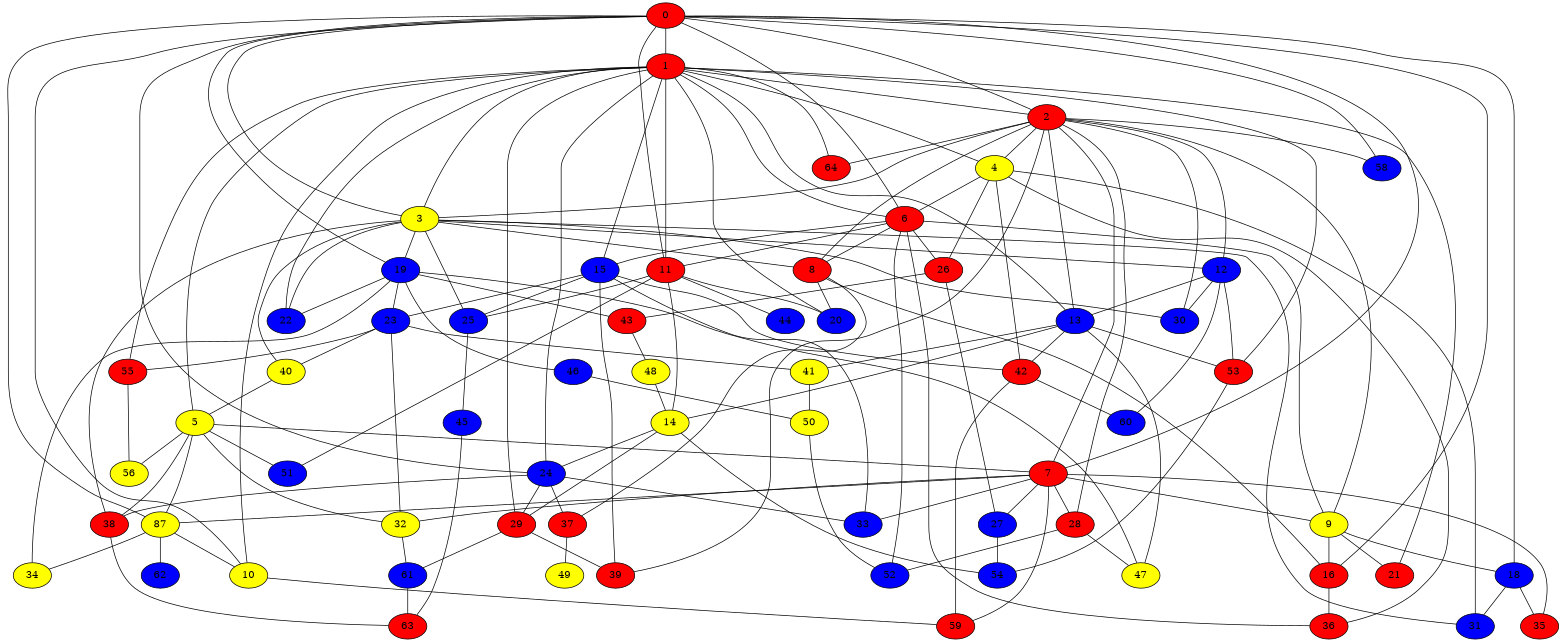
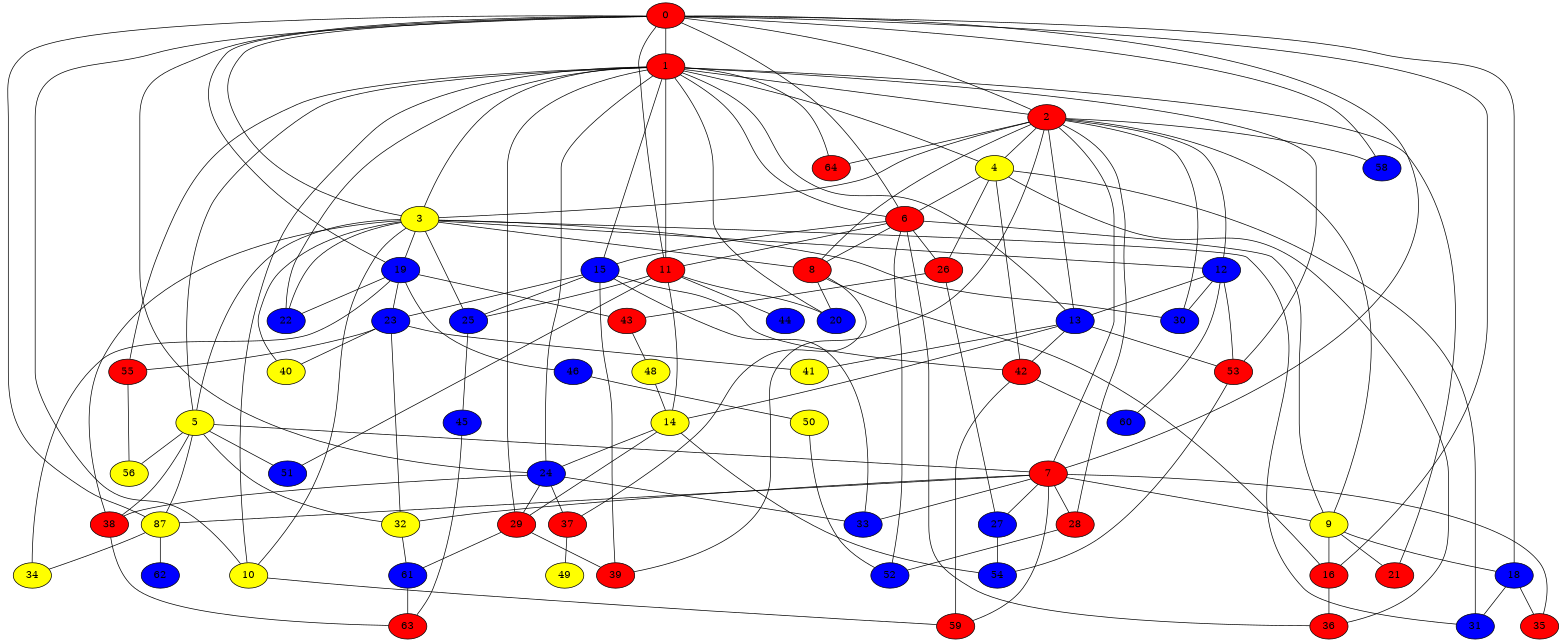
(809, 397) -> none
(237, 399) -> (258, 269)
(205, 550) -> (338, 397)
(1141, 575) -> none
